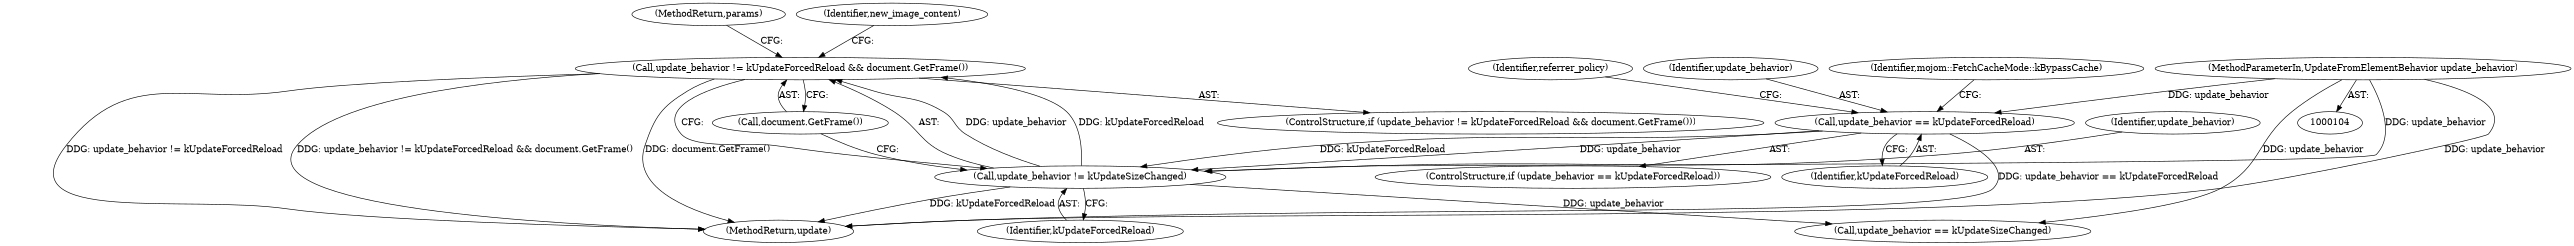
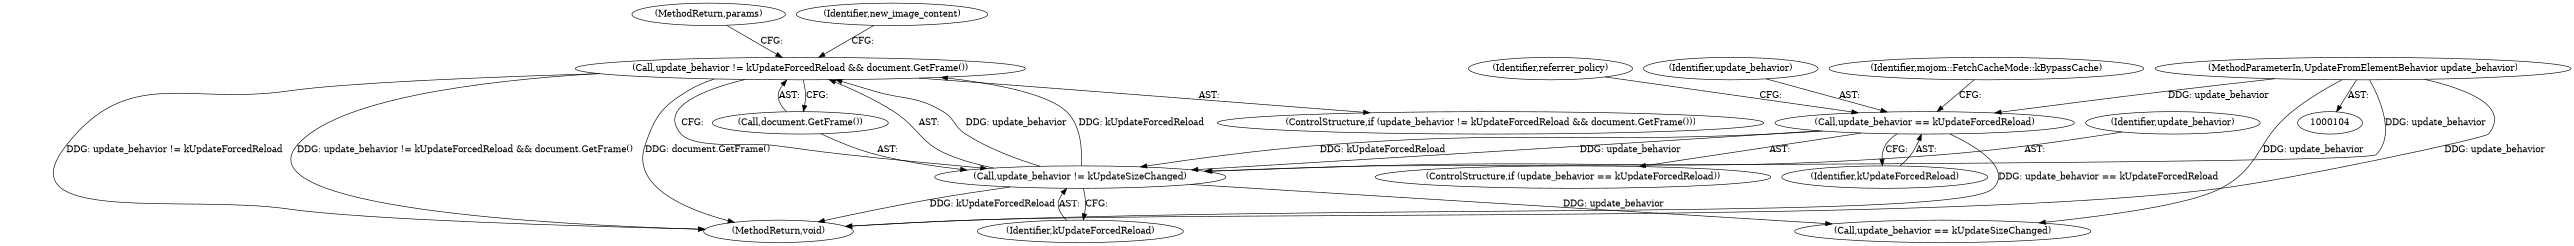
(889, 150) -> (889, 150)
(779, 231) -> (779, 231)
